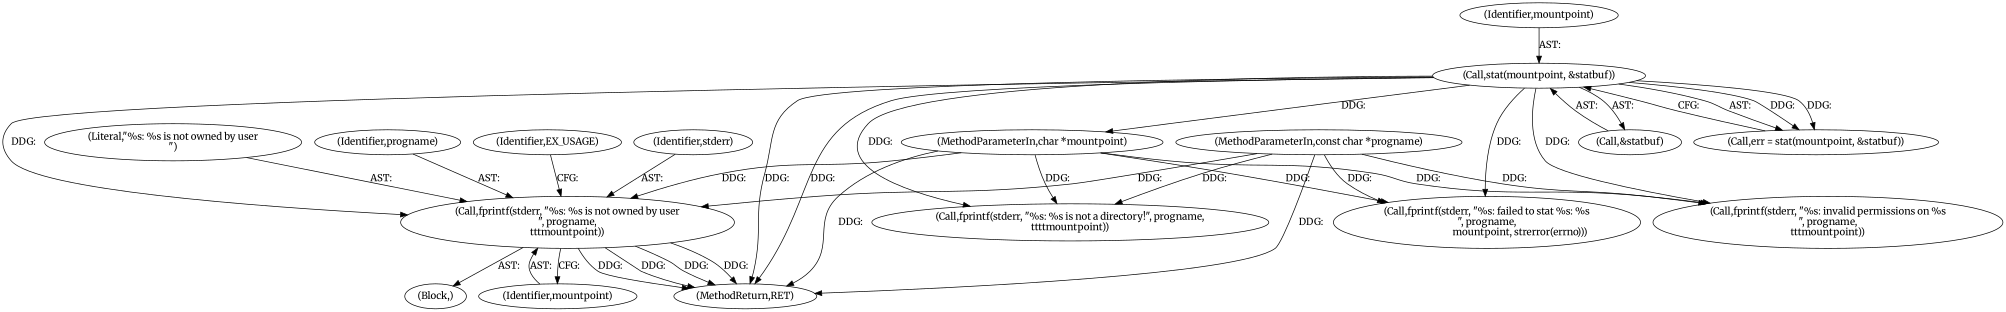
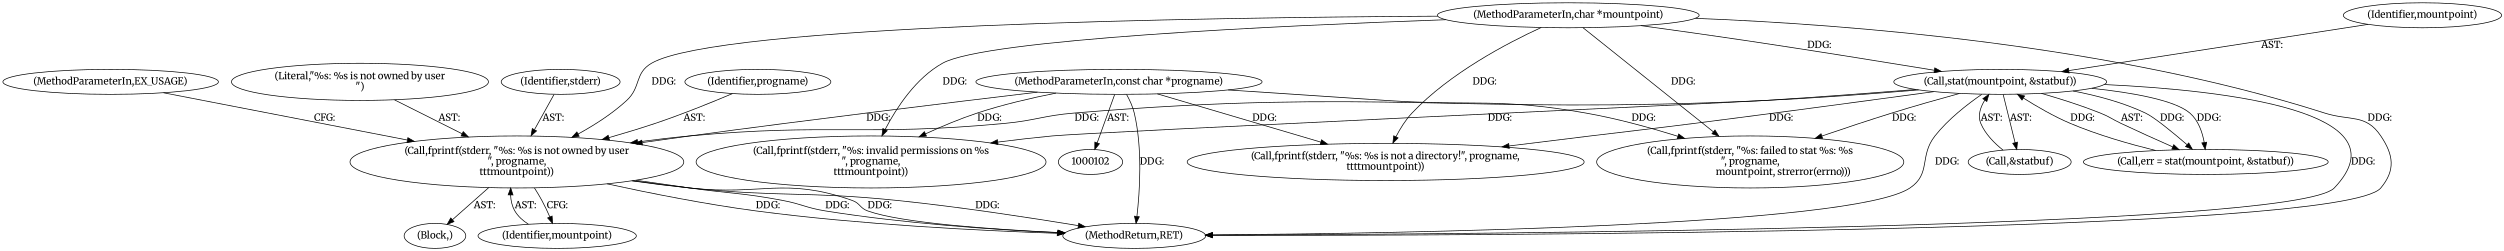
(1690, 106) -> (2084, 118)
(1291, 108) -> (1788, 47)
(547, 142) -> (111, 82)
none -> (1090, 162)
